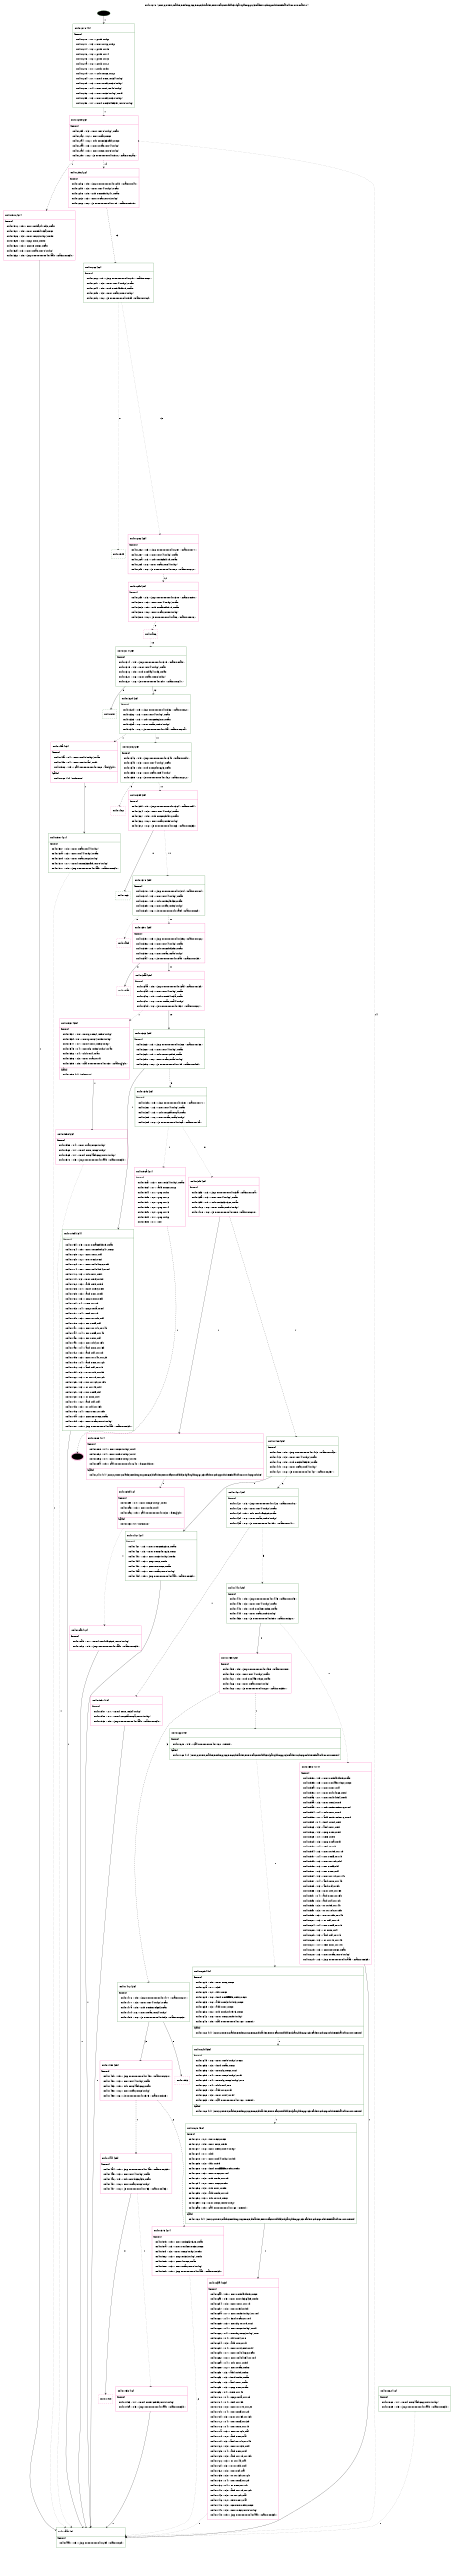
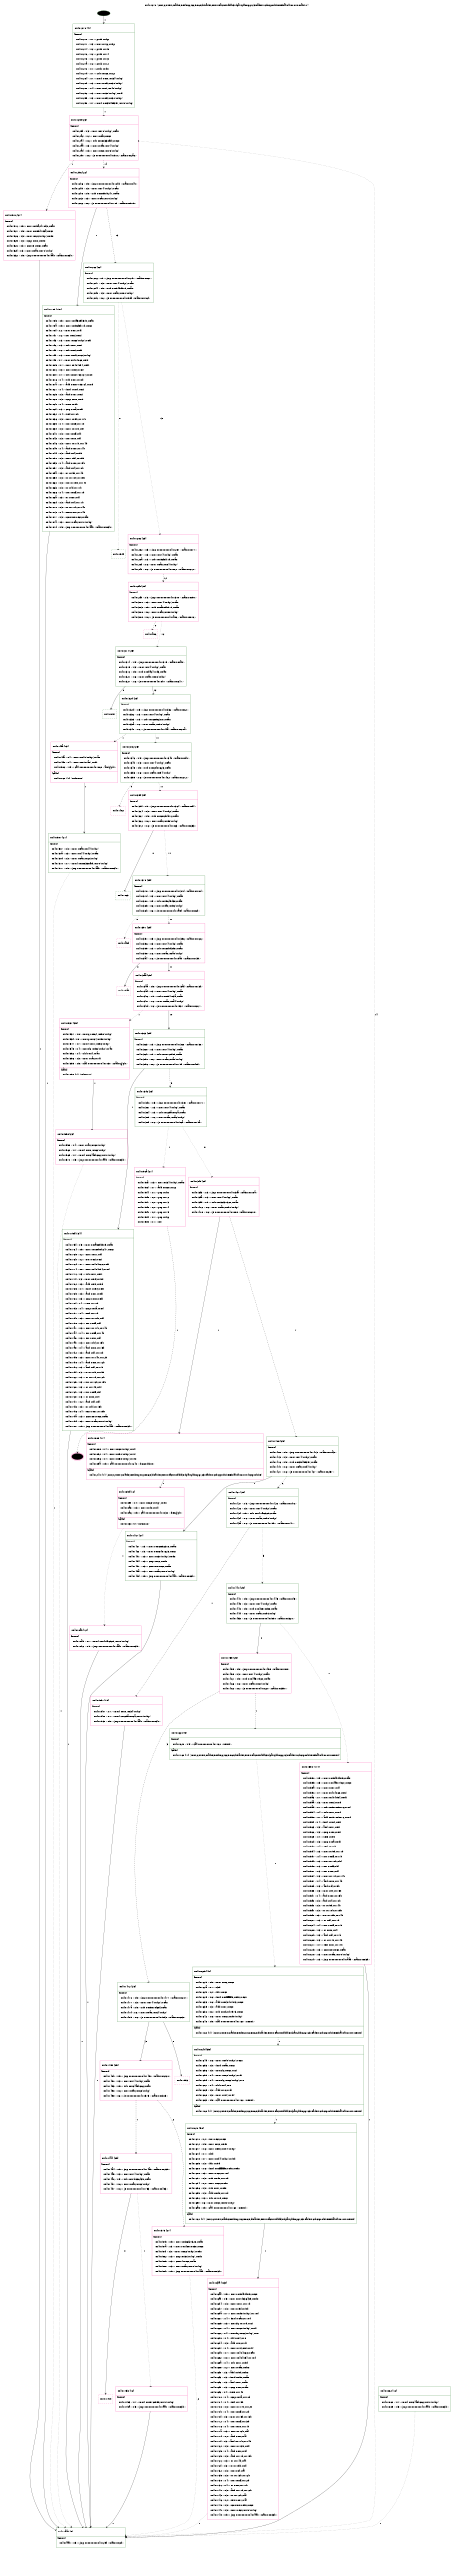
none -> (78, 418)
(151, 642) -> (160, 634)
